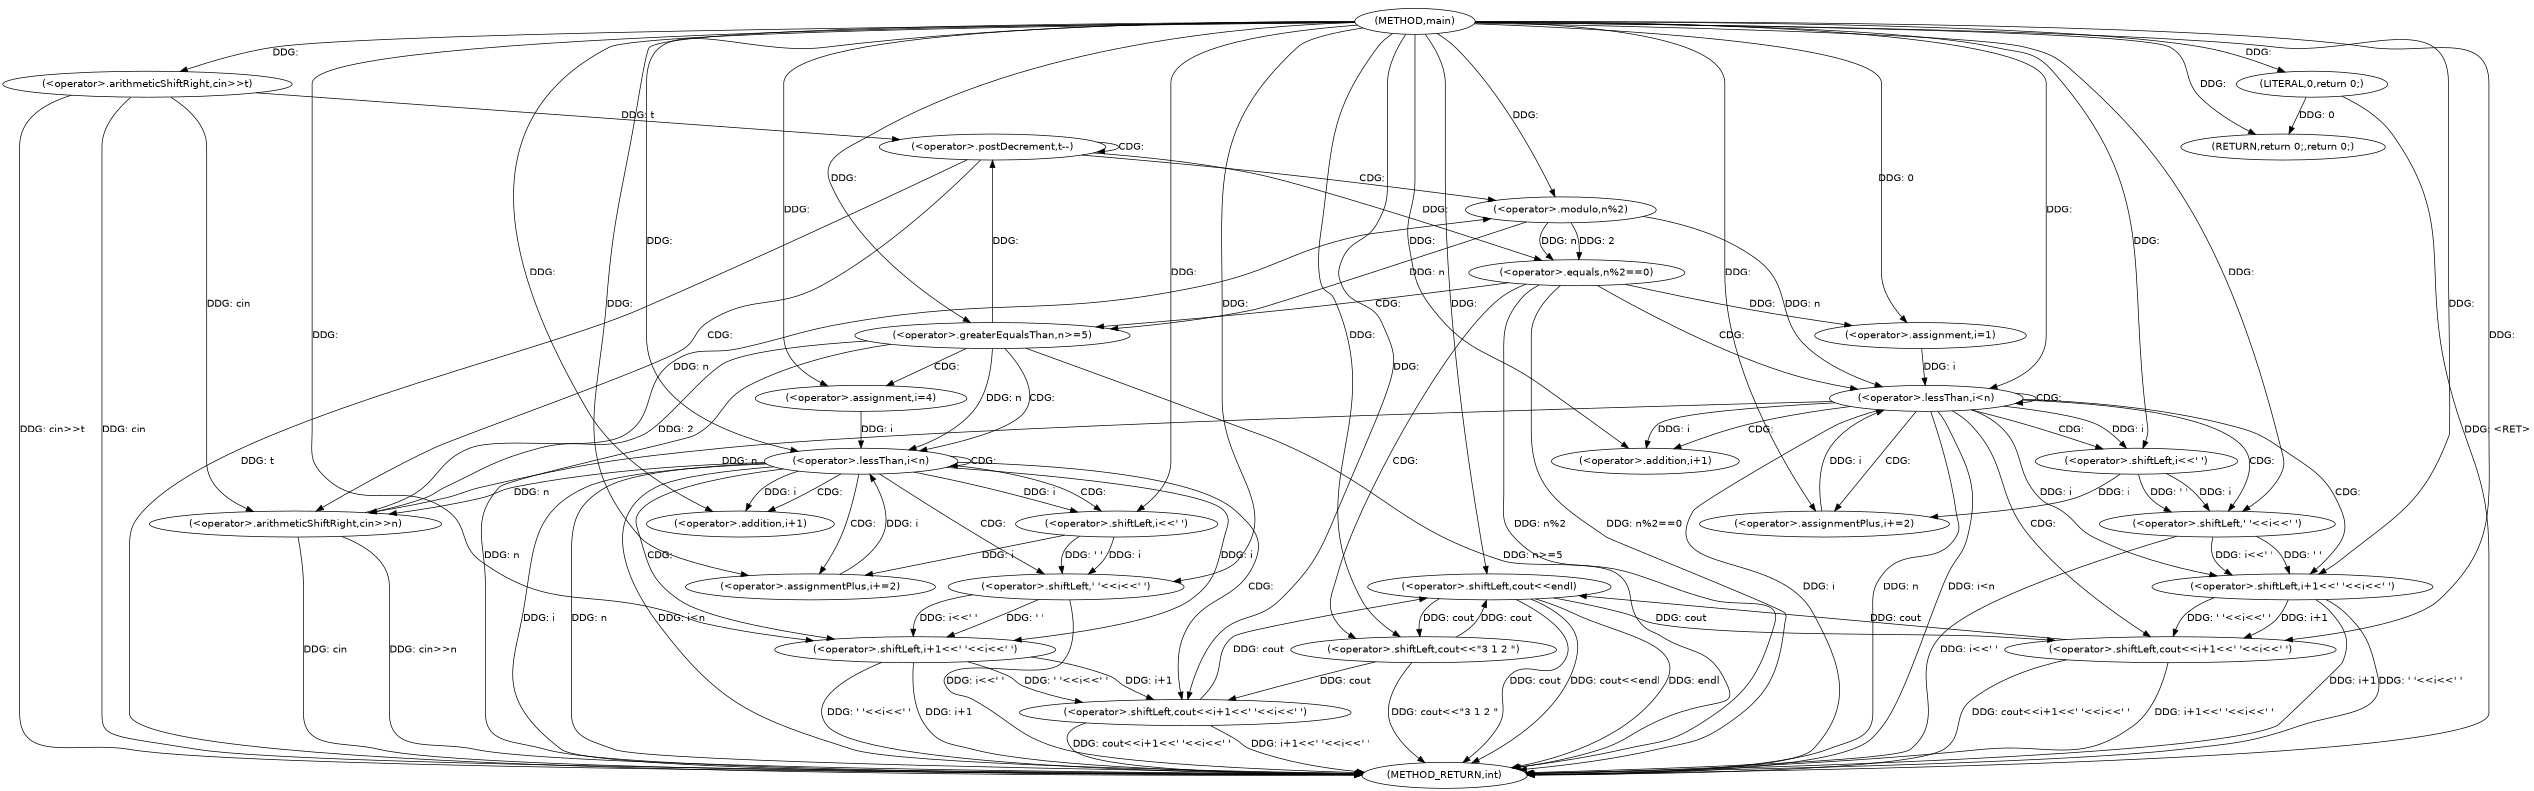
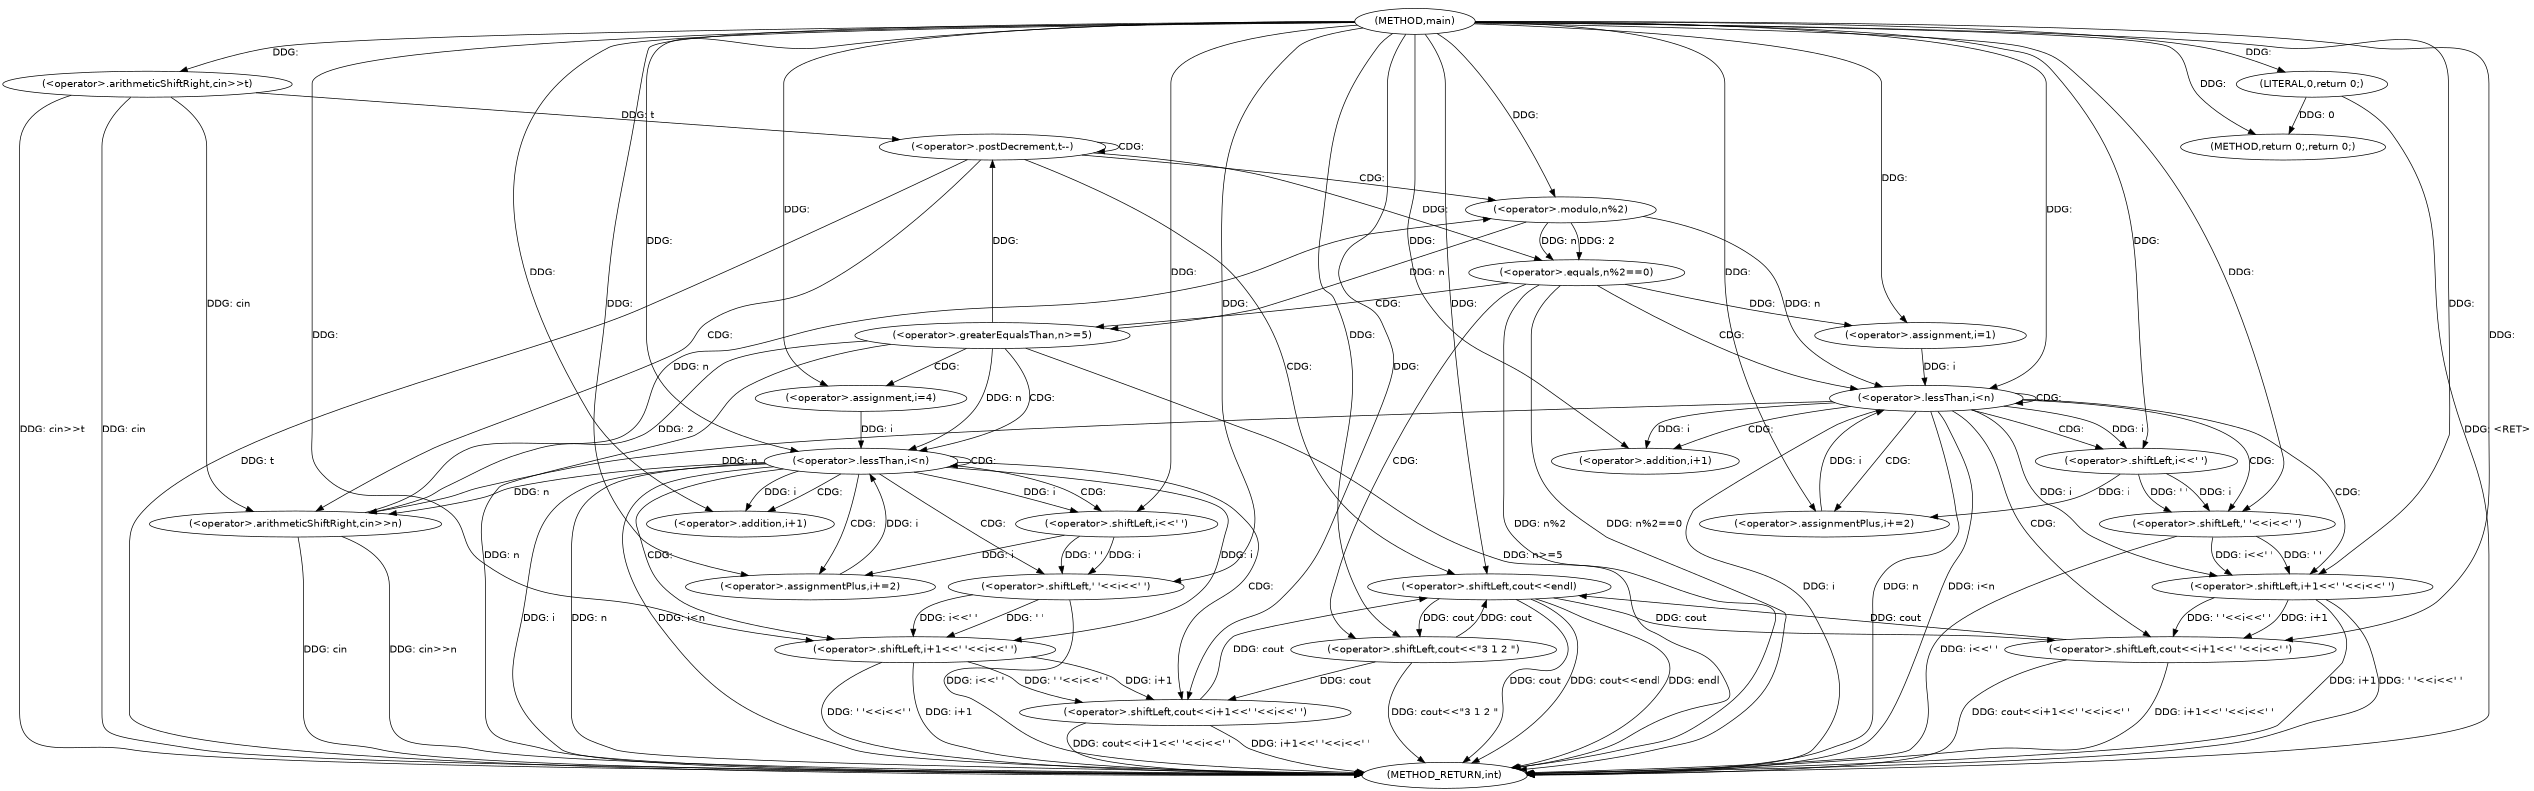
(979, 87) -> none
(2283, 147) -> (2283, 147)
(1896, 178) -> (1896, 178)
none -> (1273, 334)
